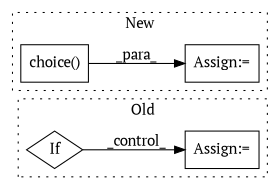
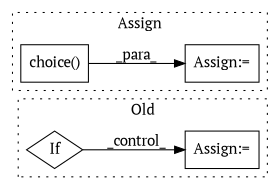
(140, 24) -> (140, 24)
